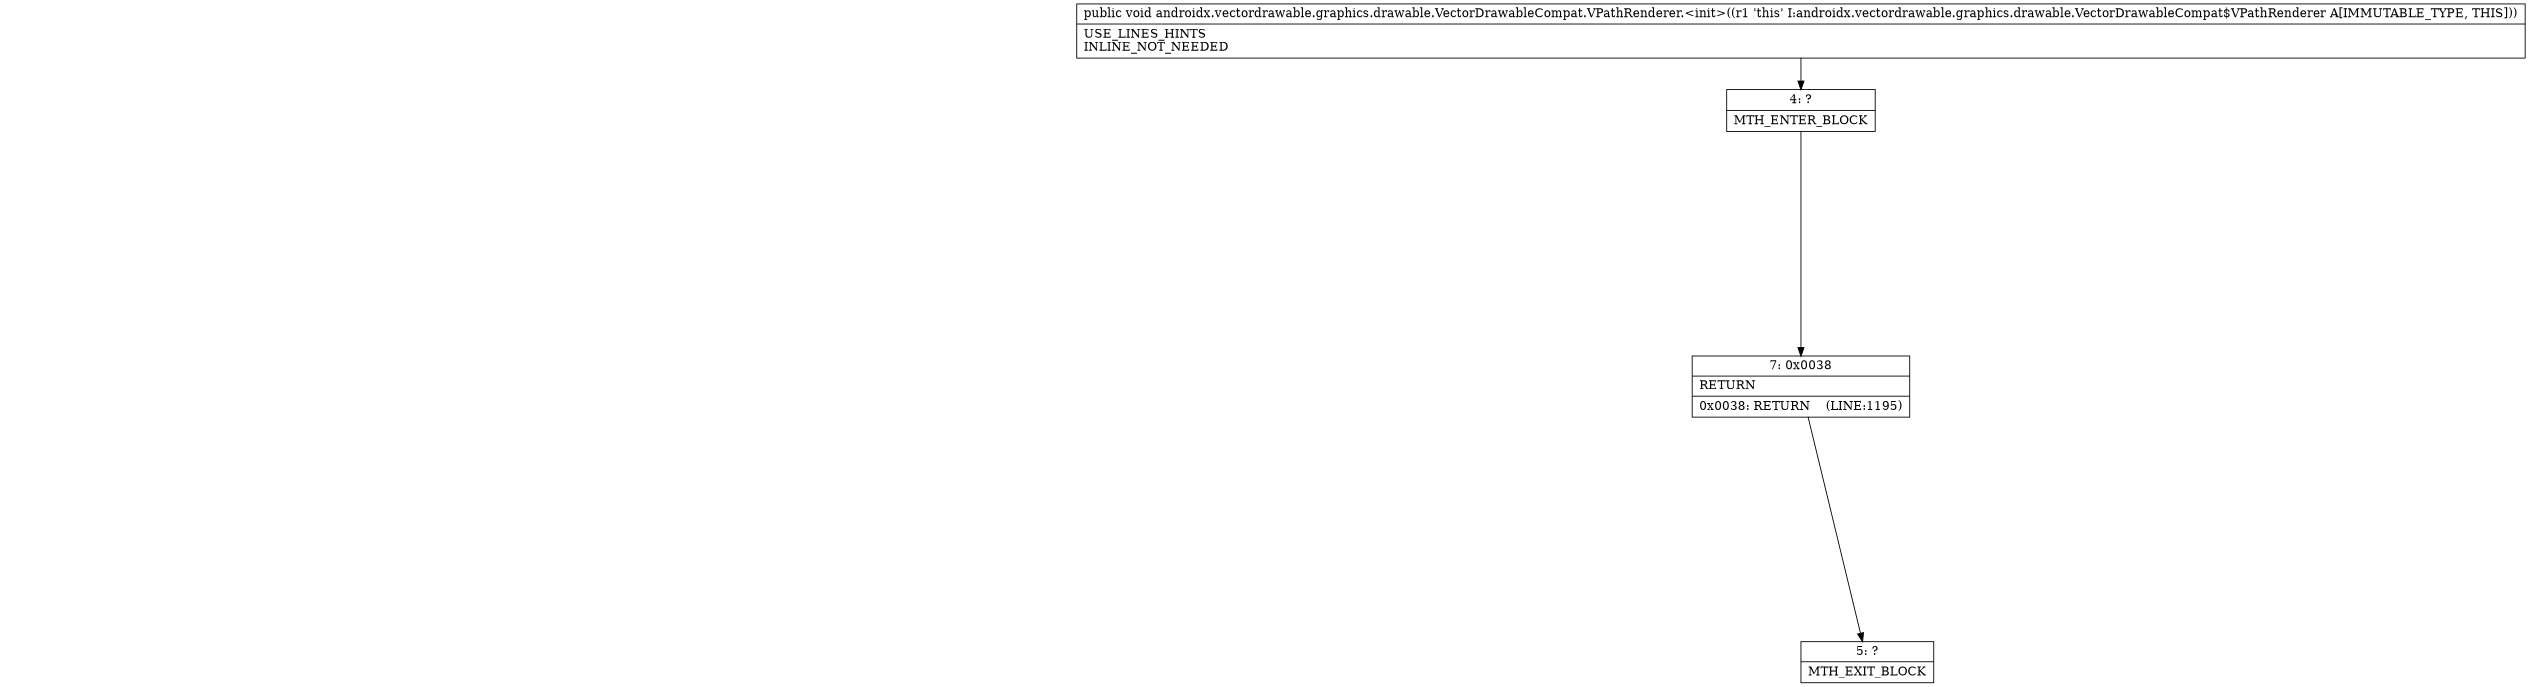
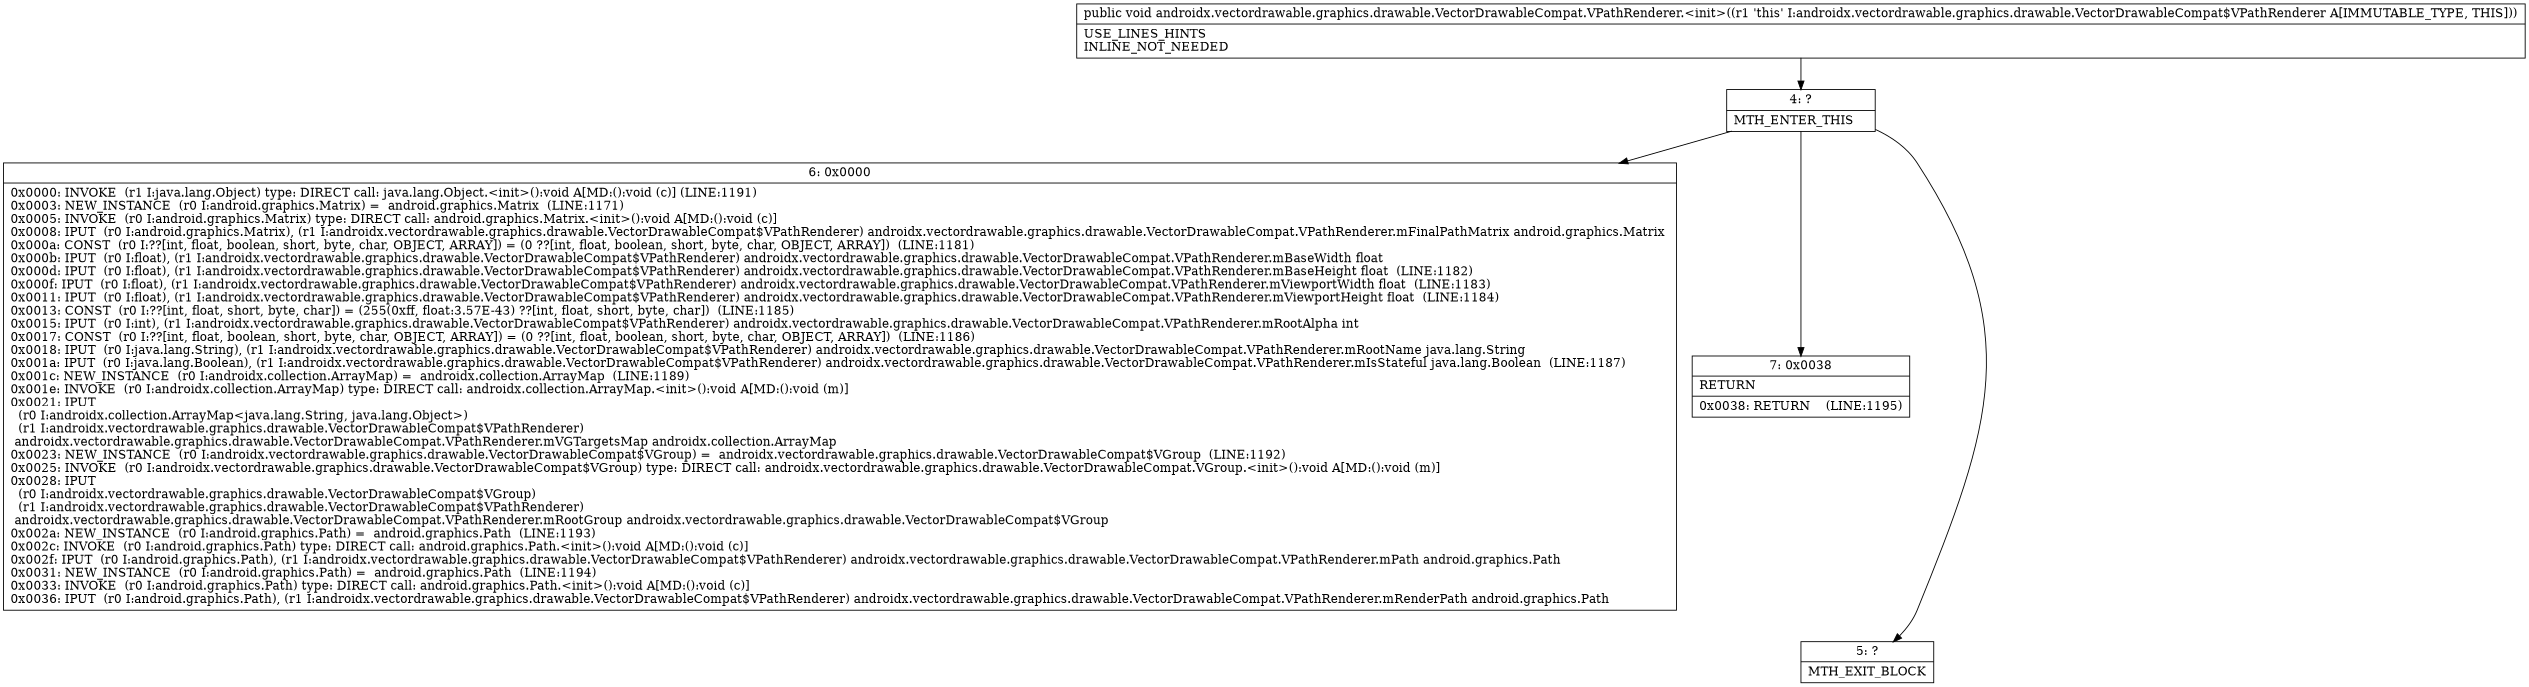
(1801, 121) -> (1794, 121)
none -> (840, 387)
(1834, 525) -> (1986, 373)
